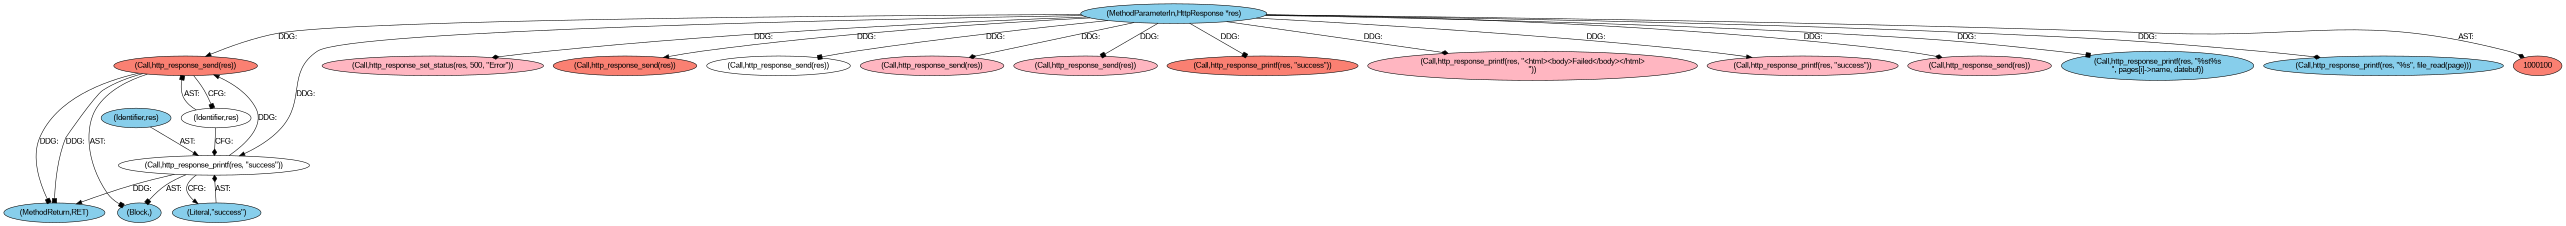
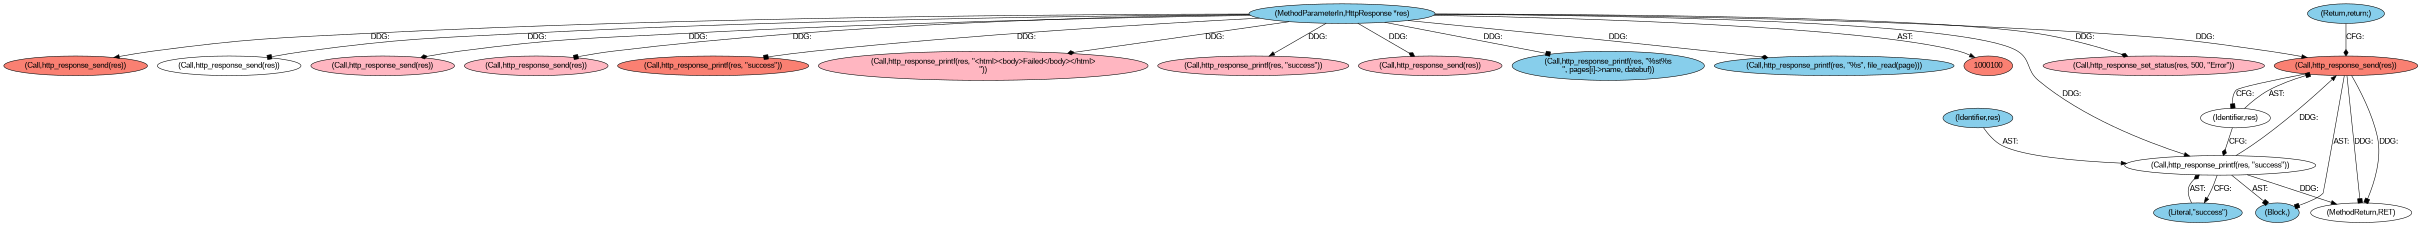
none -> (2346, 14)
(1893, 25) -> (1703, 24)
(54, 213) -> (2361, 213)
